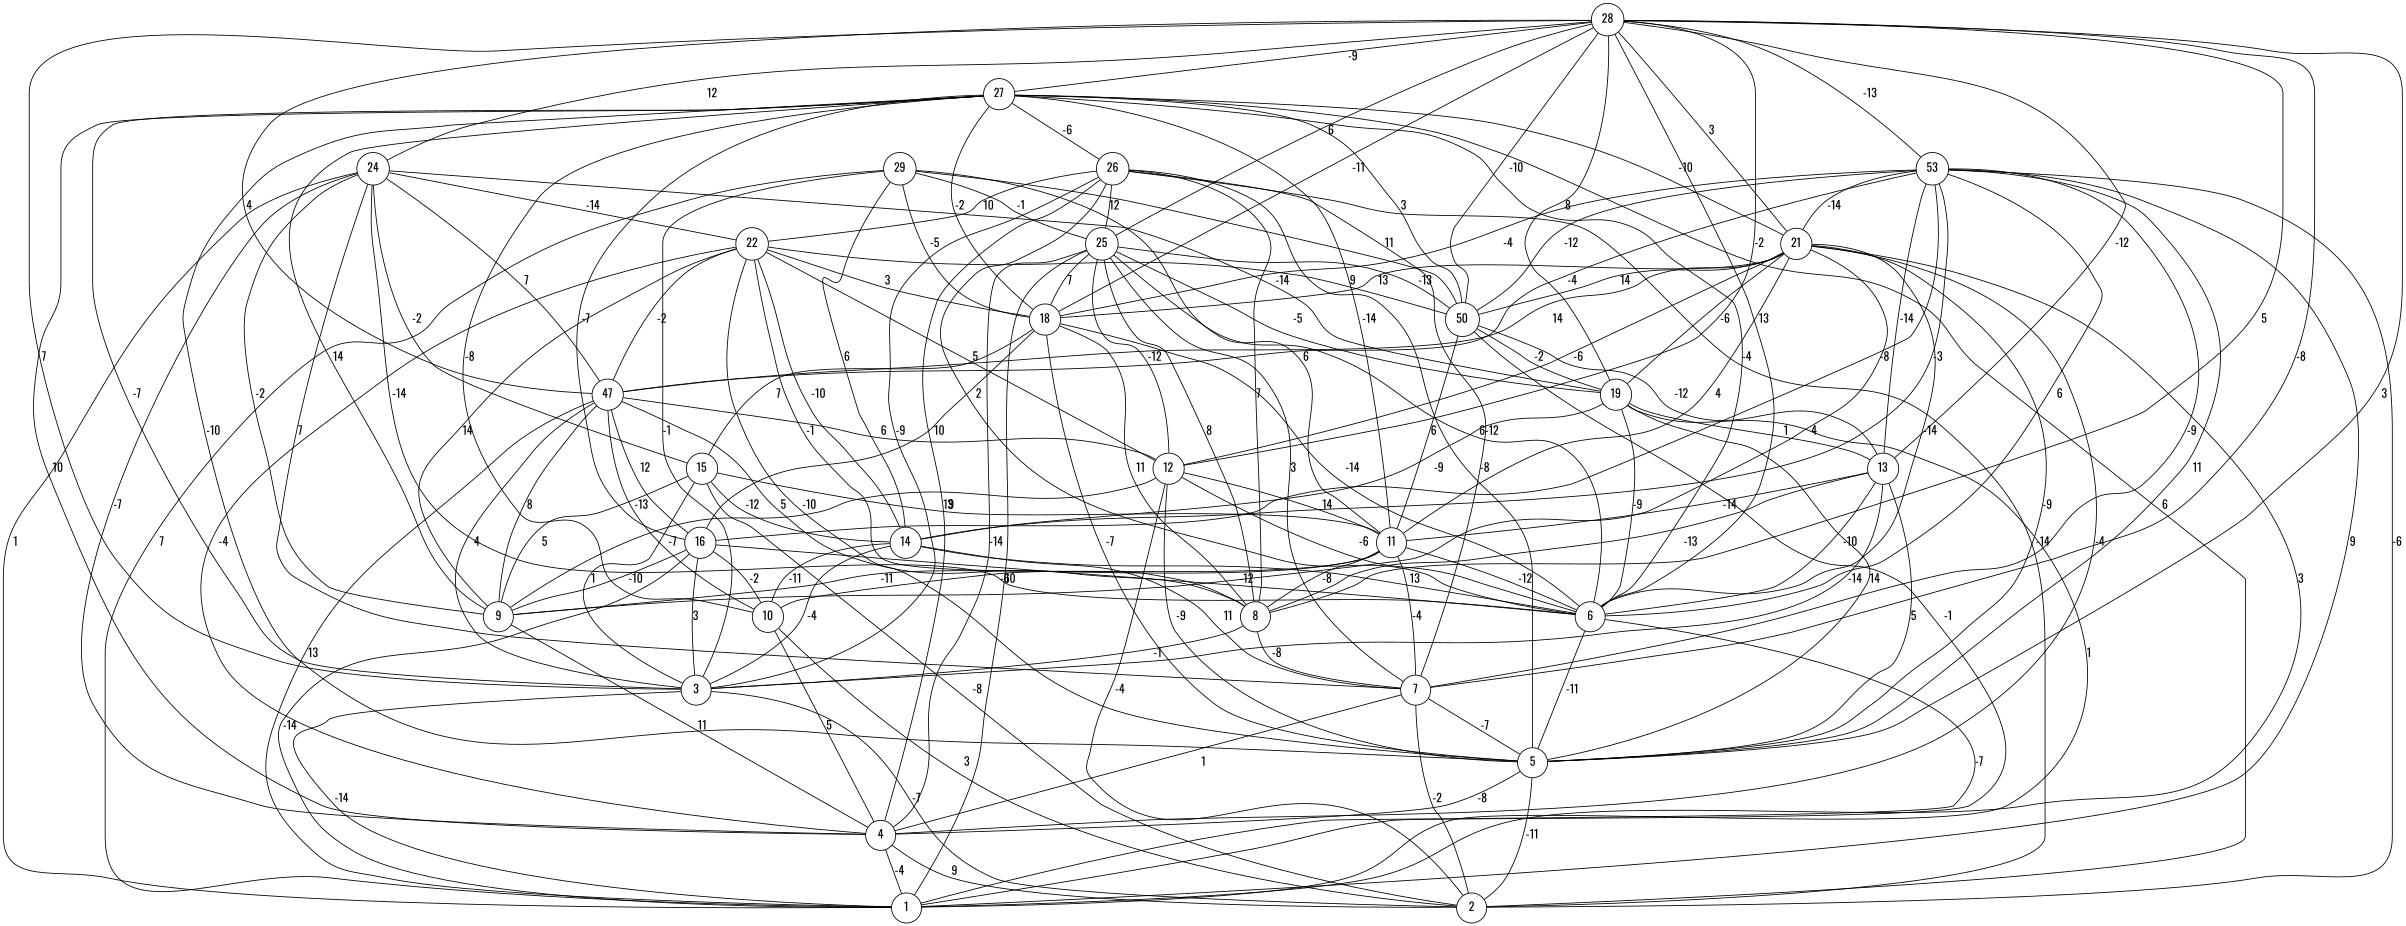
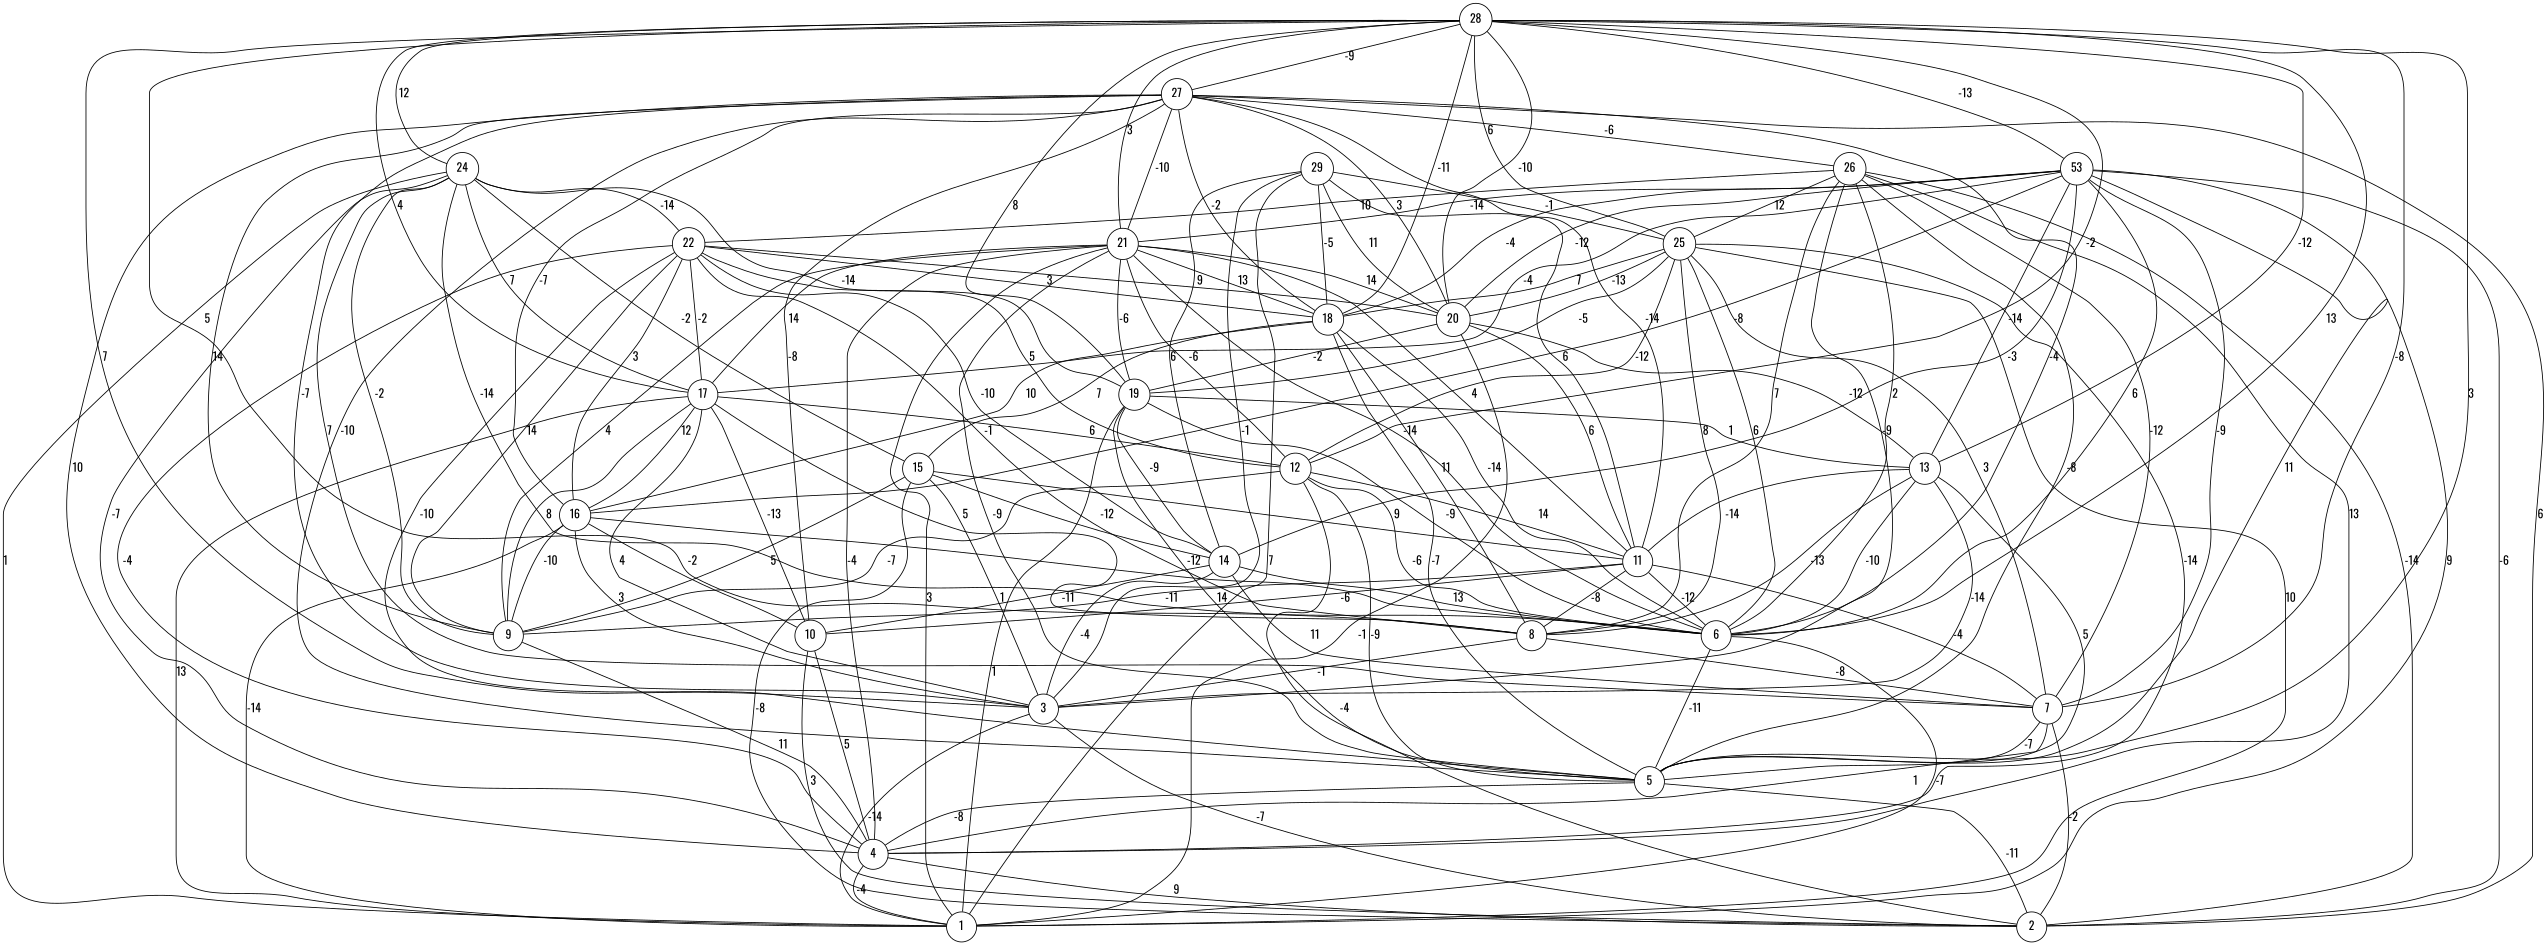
(1462, 320) -> (1453, 320)
none -> (617, 370)
(608, 395) -> (703, 395)
